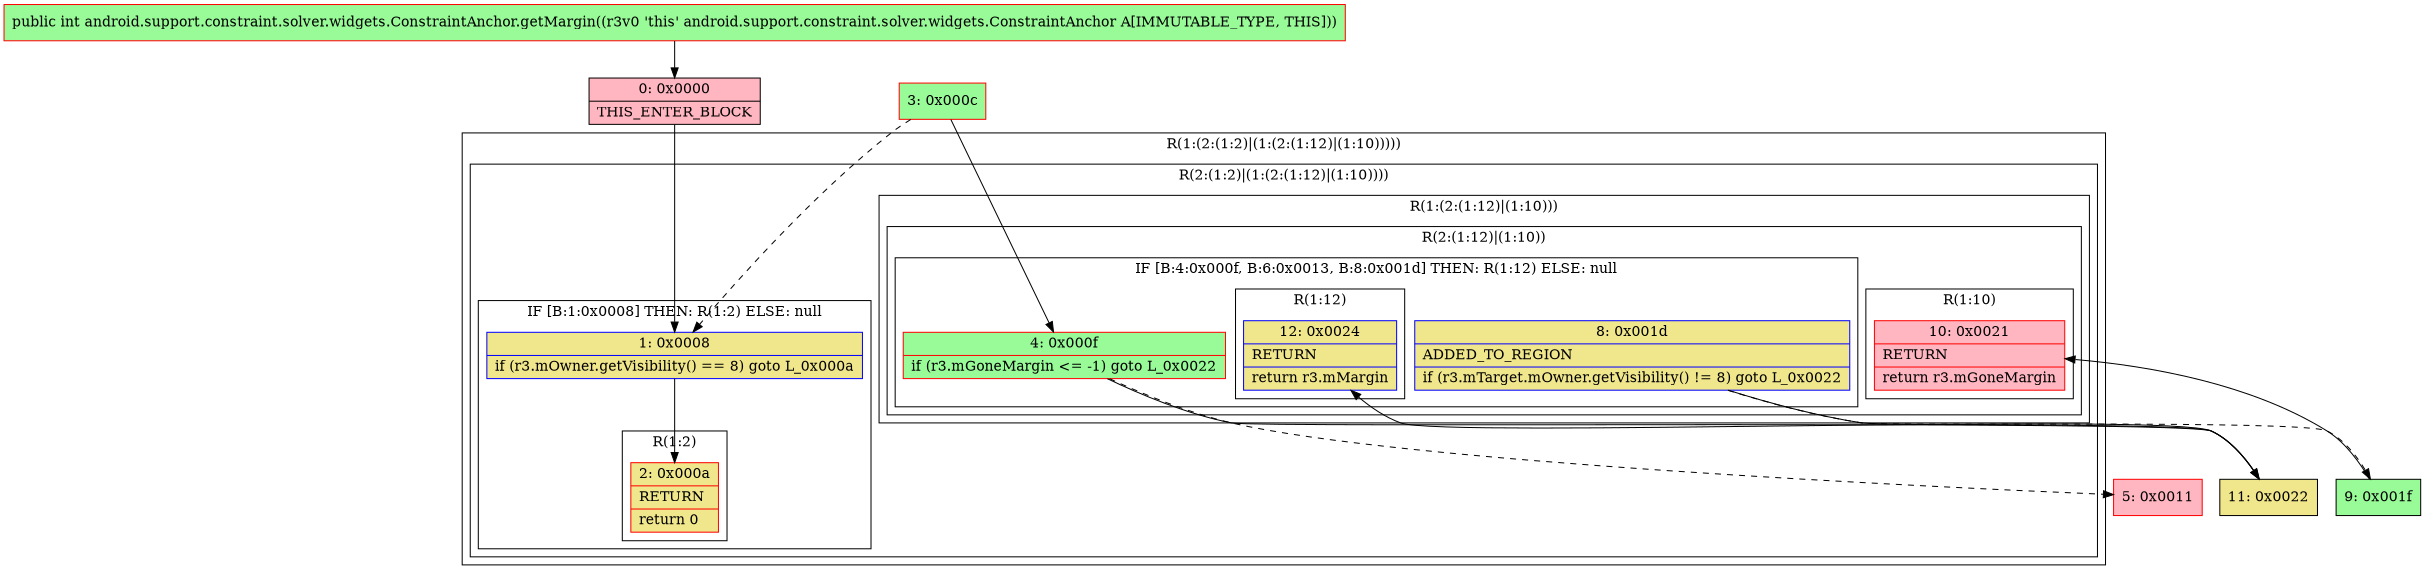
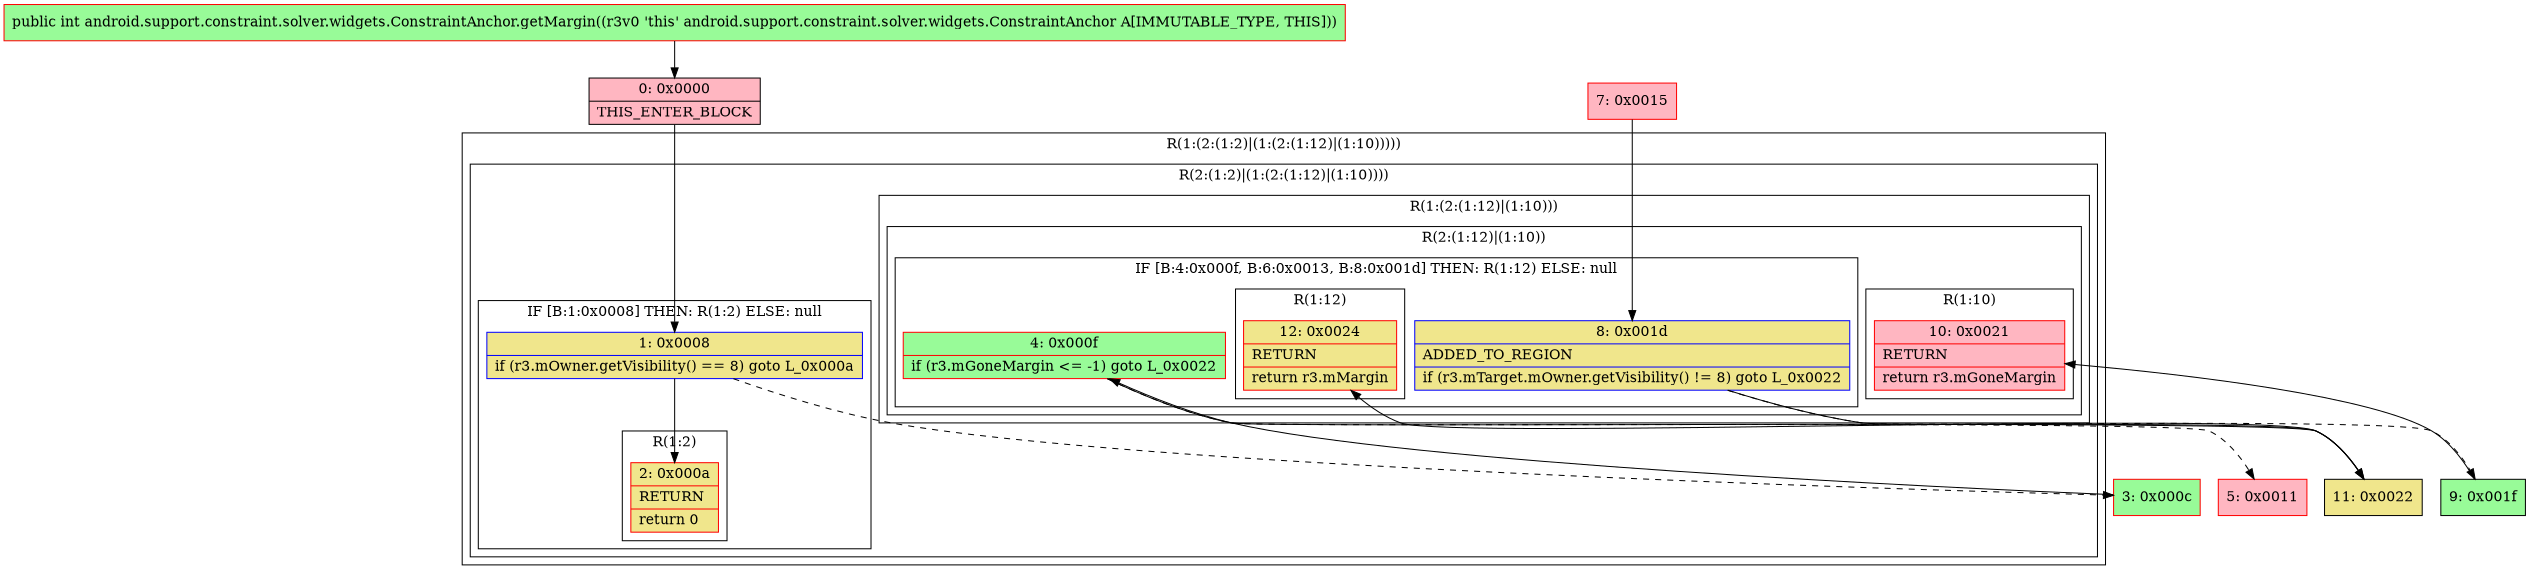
none -> (1632, 101)
(799, 216) -> (1415, 468)
(1320, 355) -> (1320, 355)
